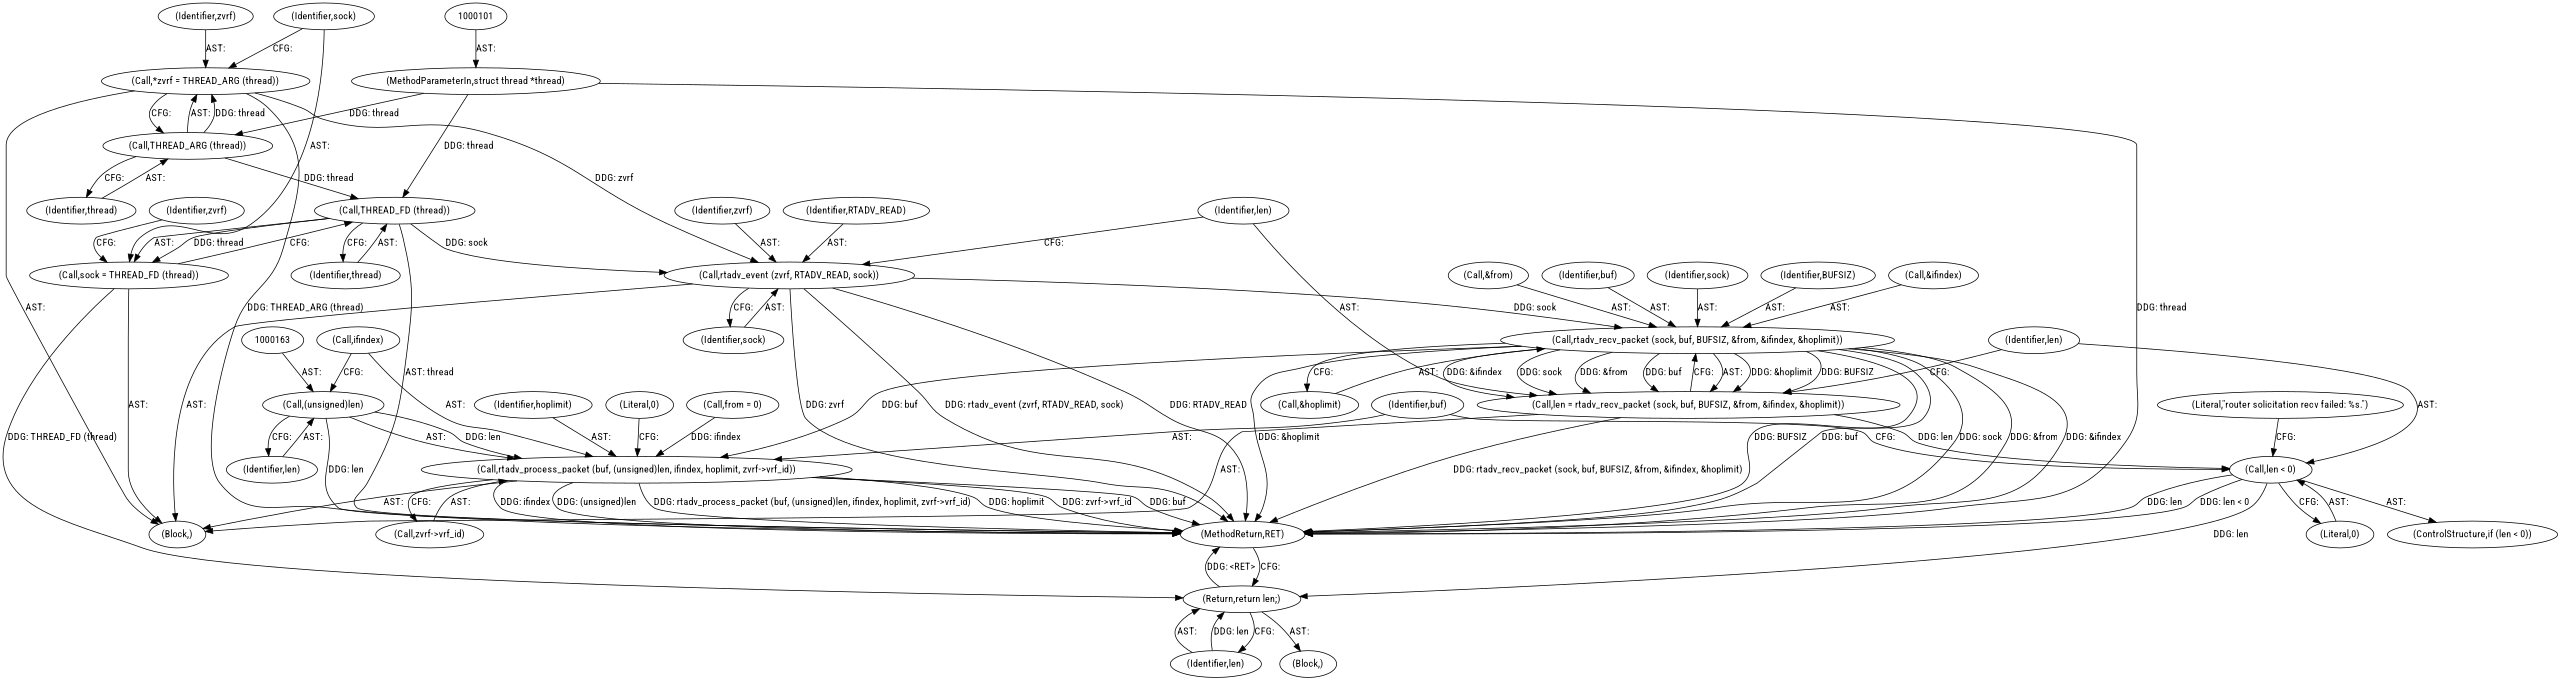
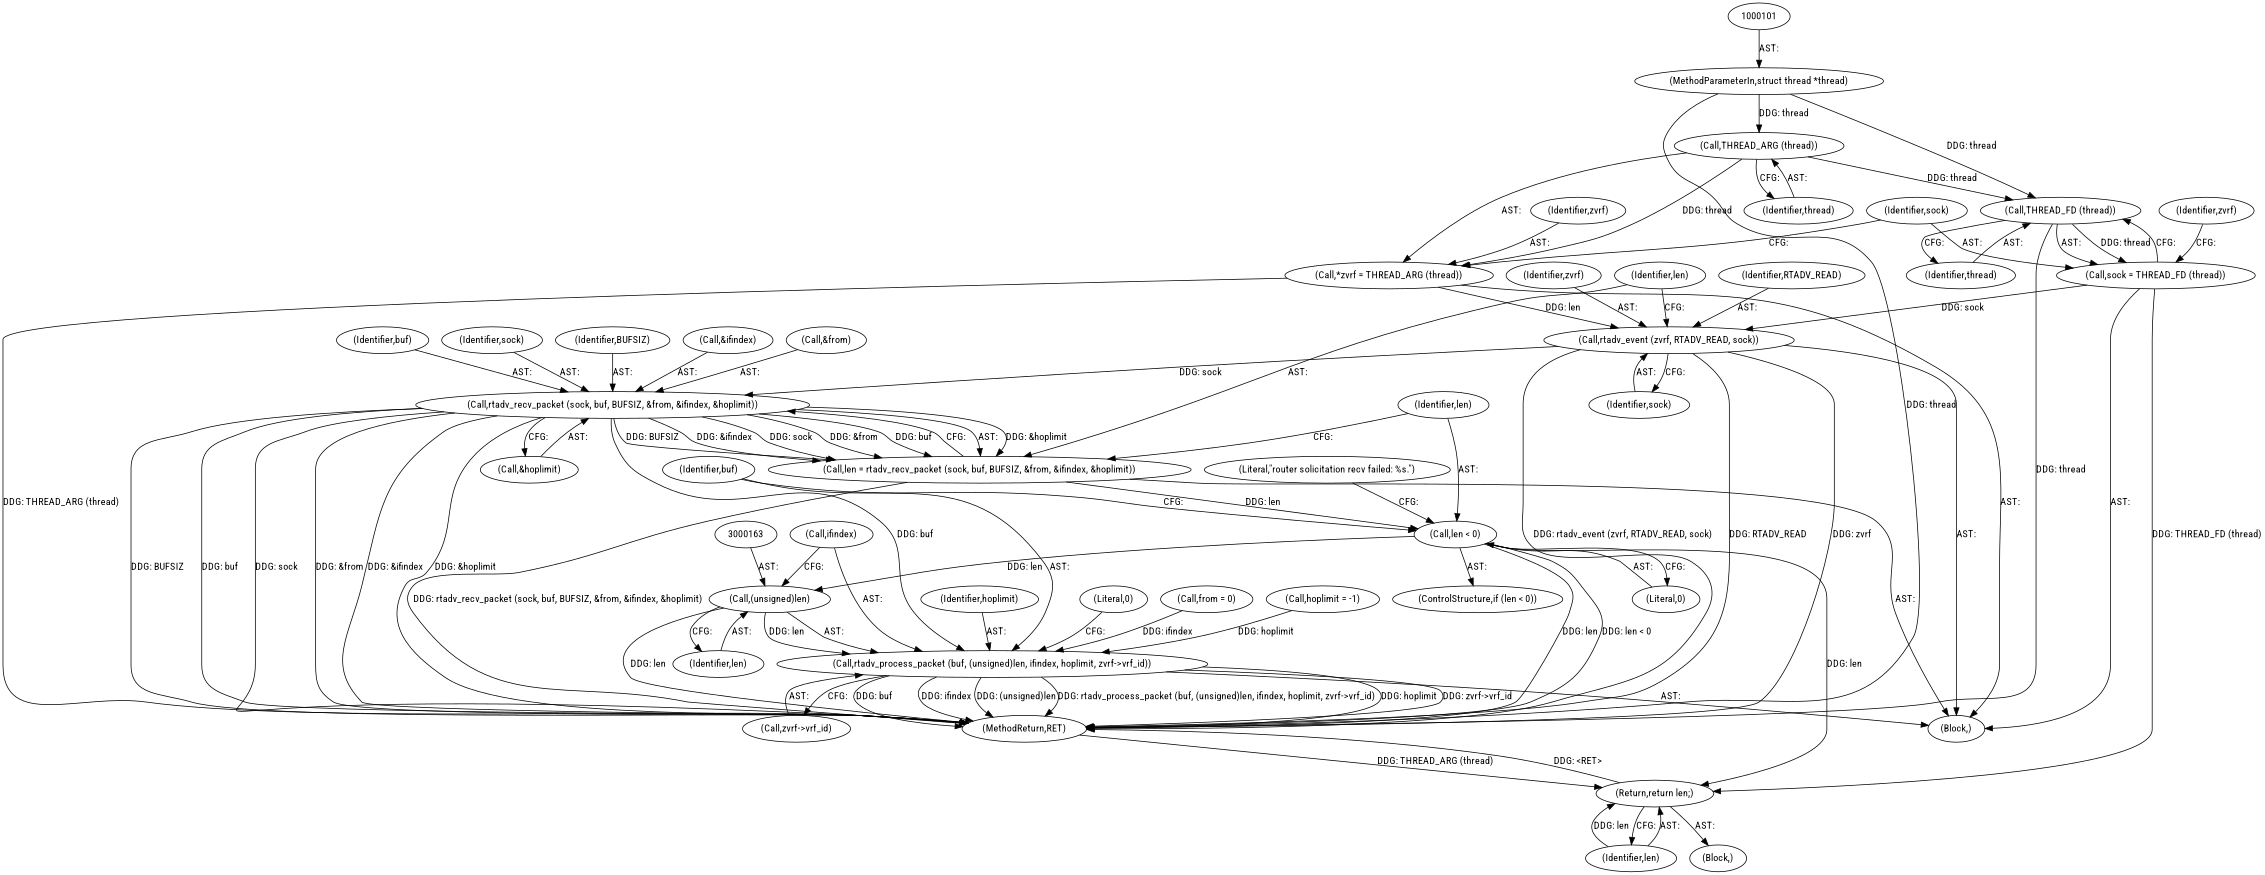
(151, 109) -> none
(614, 178) -> (1563, 308)
(531, 264) -> (1920, 307)
(273, 340) -> (746, 535)
(430, 373) -> (2061, 470)
none -> (1117, 552)
(1272, 567) -> (1436, 761)
none -> (1323, 599)
